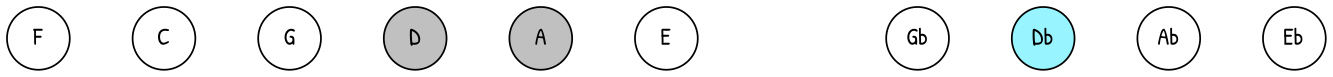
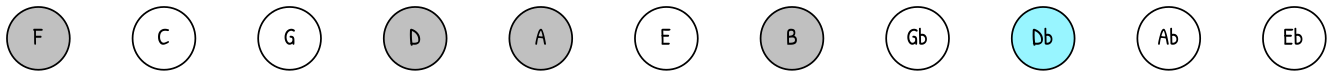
(38, 38) -> (38, 38)
none -> (792, 38)
